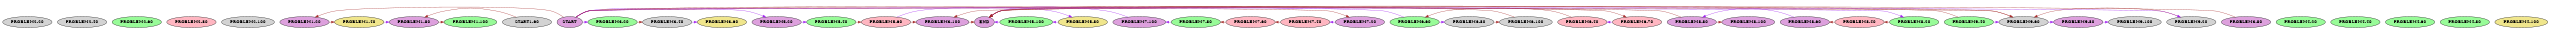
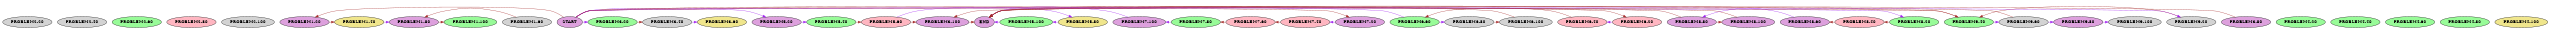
(1293, 8) -> (1265, 8)
none -> (1364, 8)
(2109, 8) -> (2082, 6)
(527, 22) -> (527, 22)
(1637, 22) -> (1637, 22)
